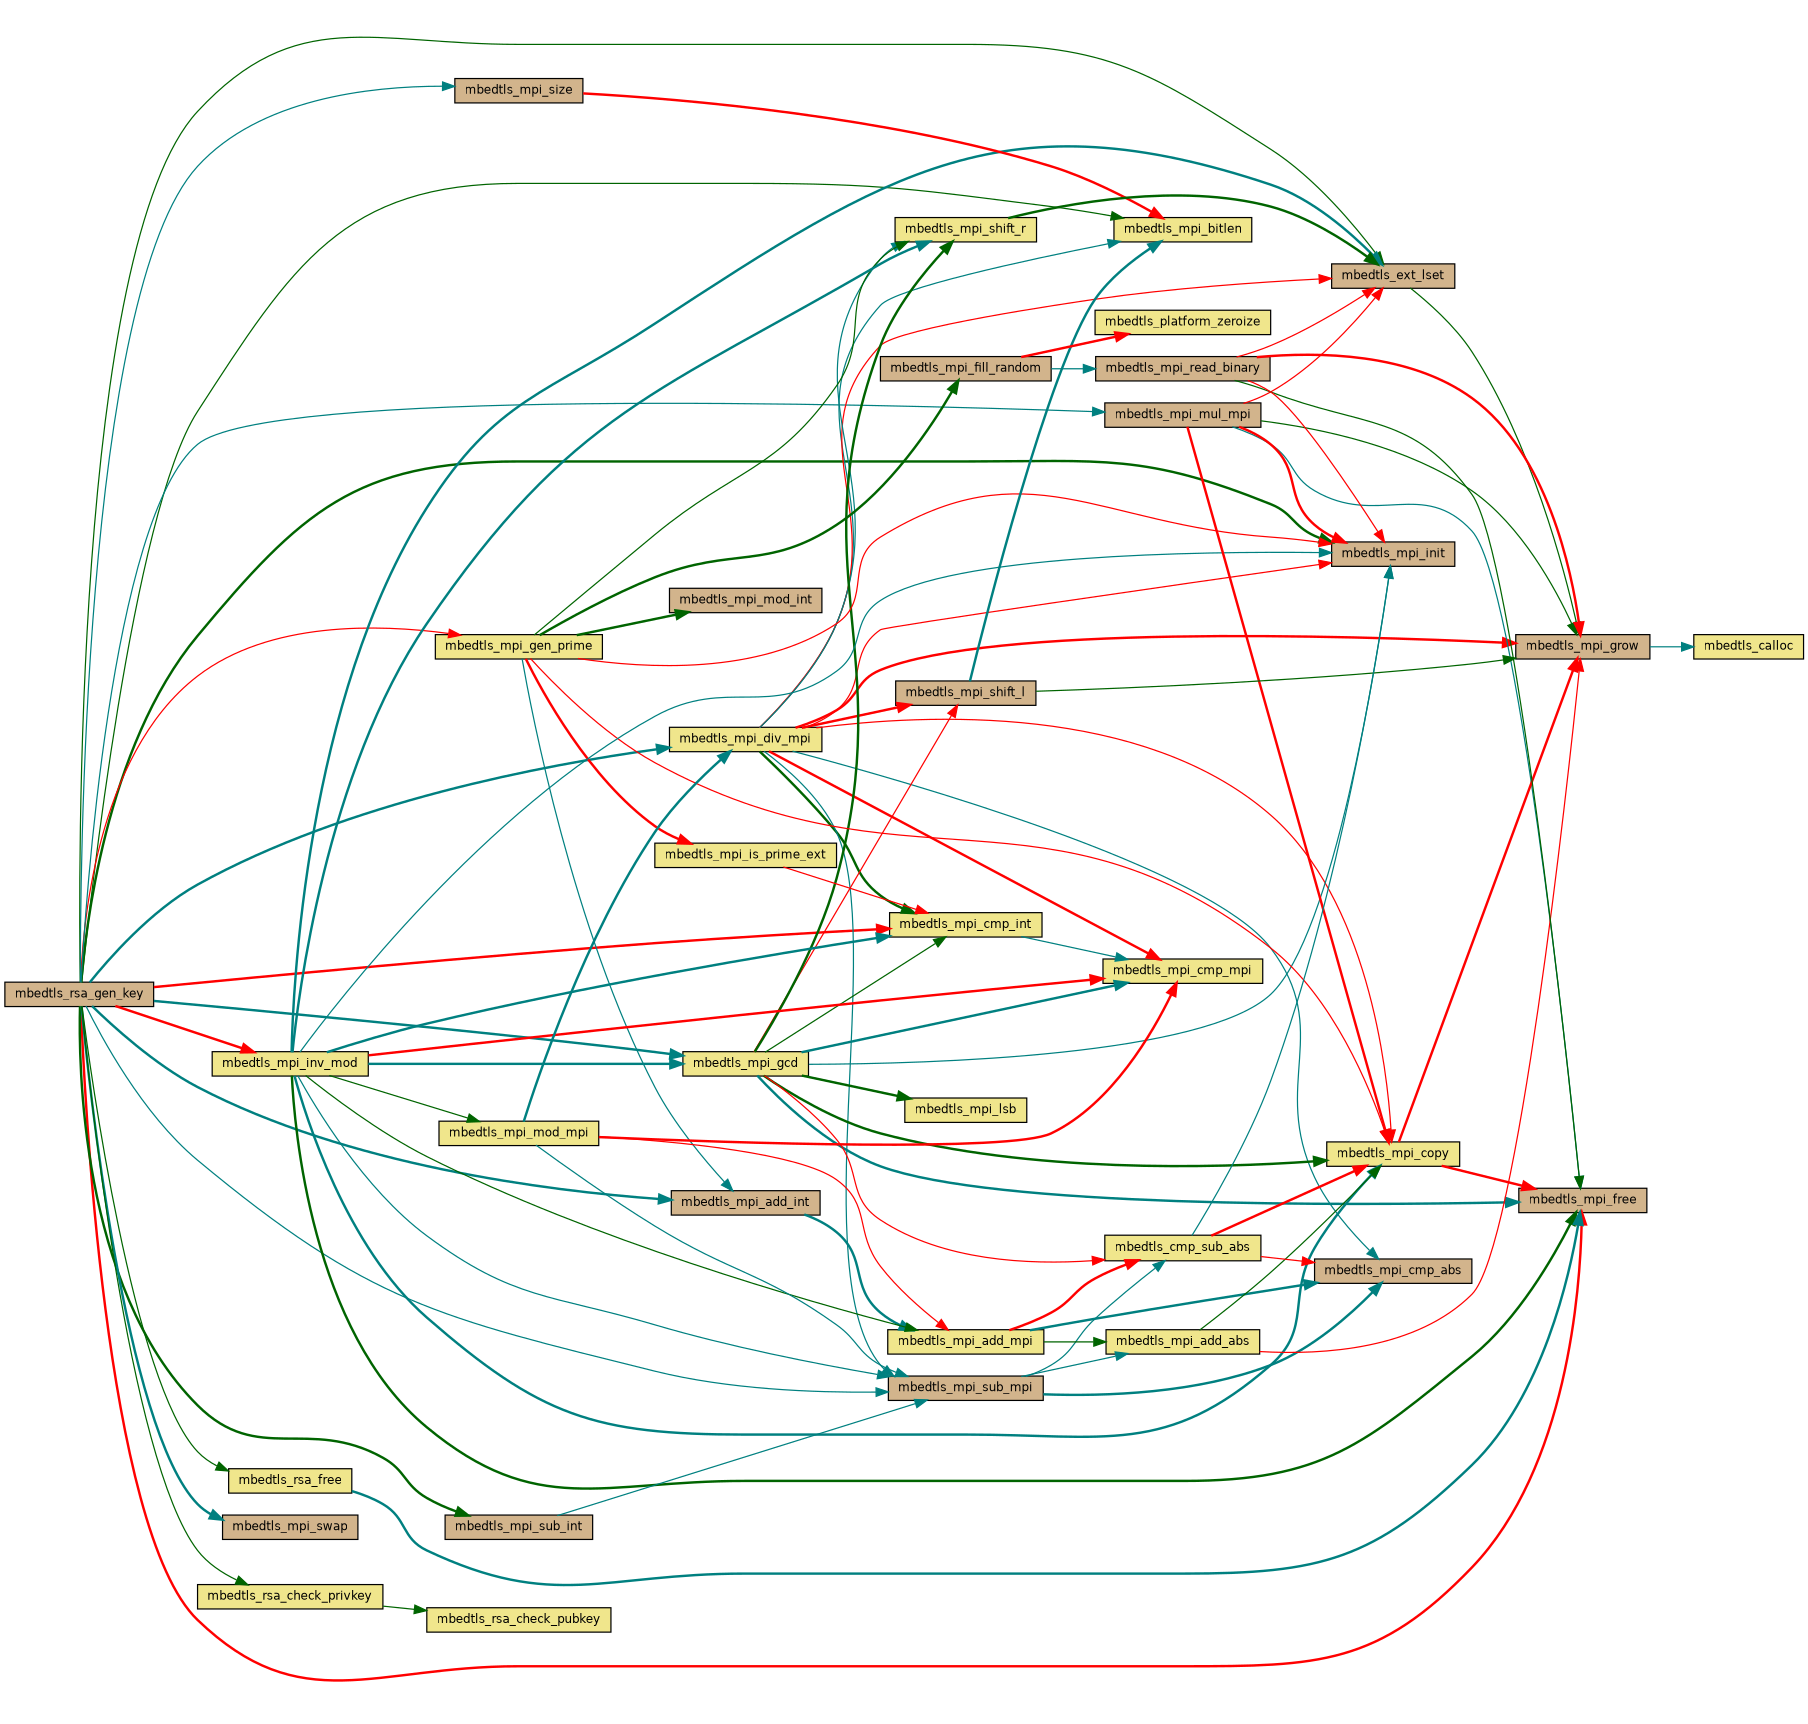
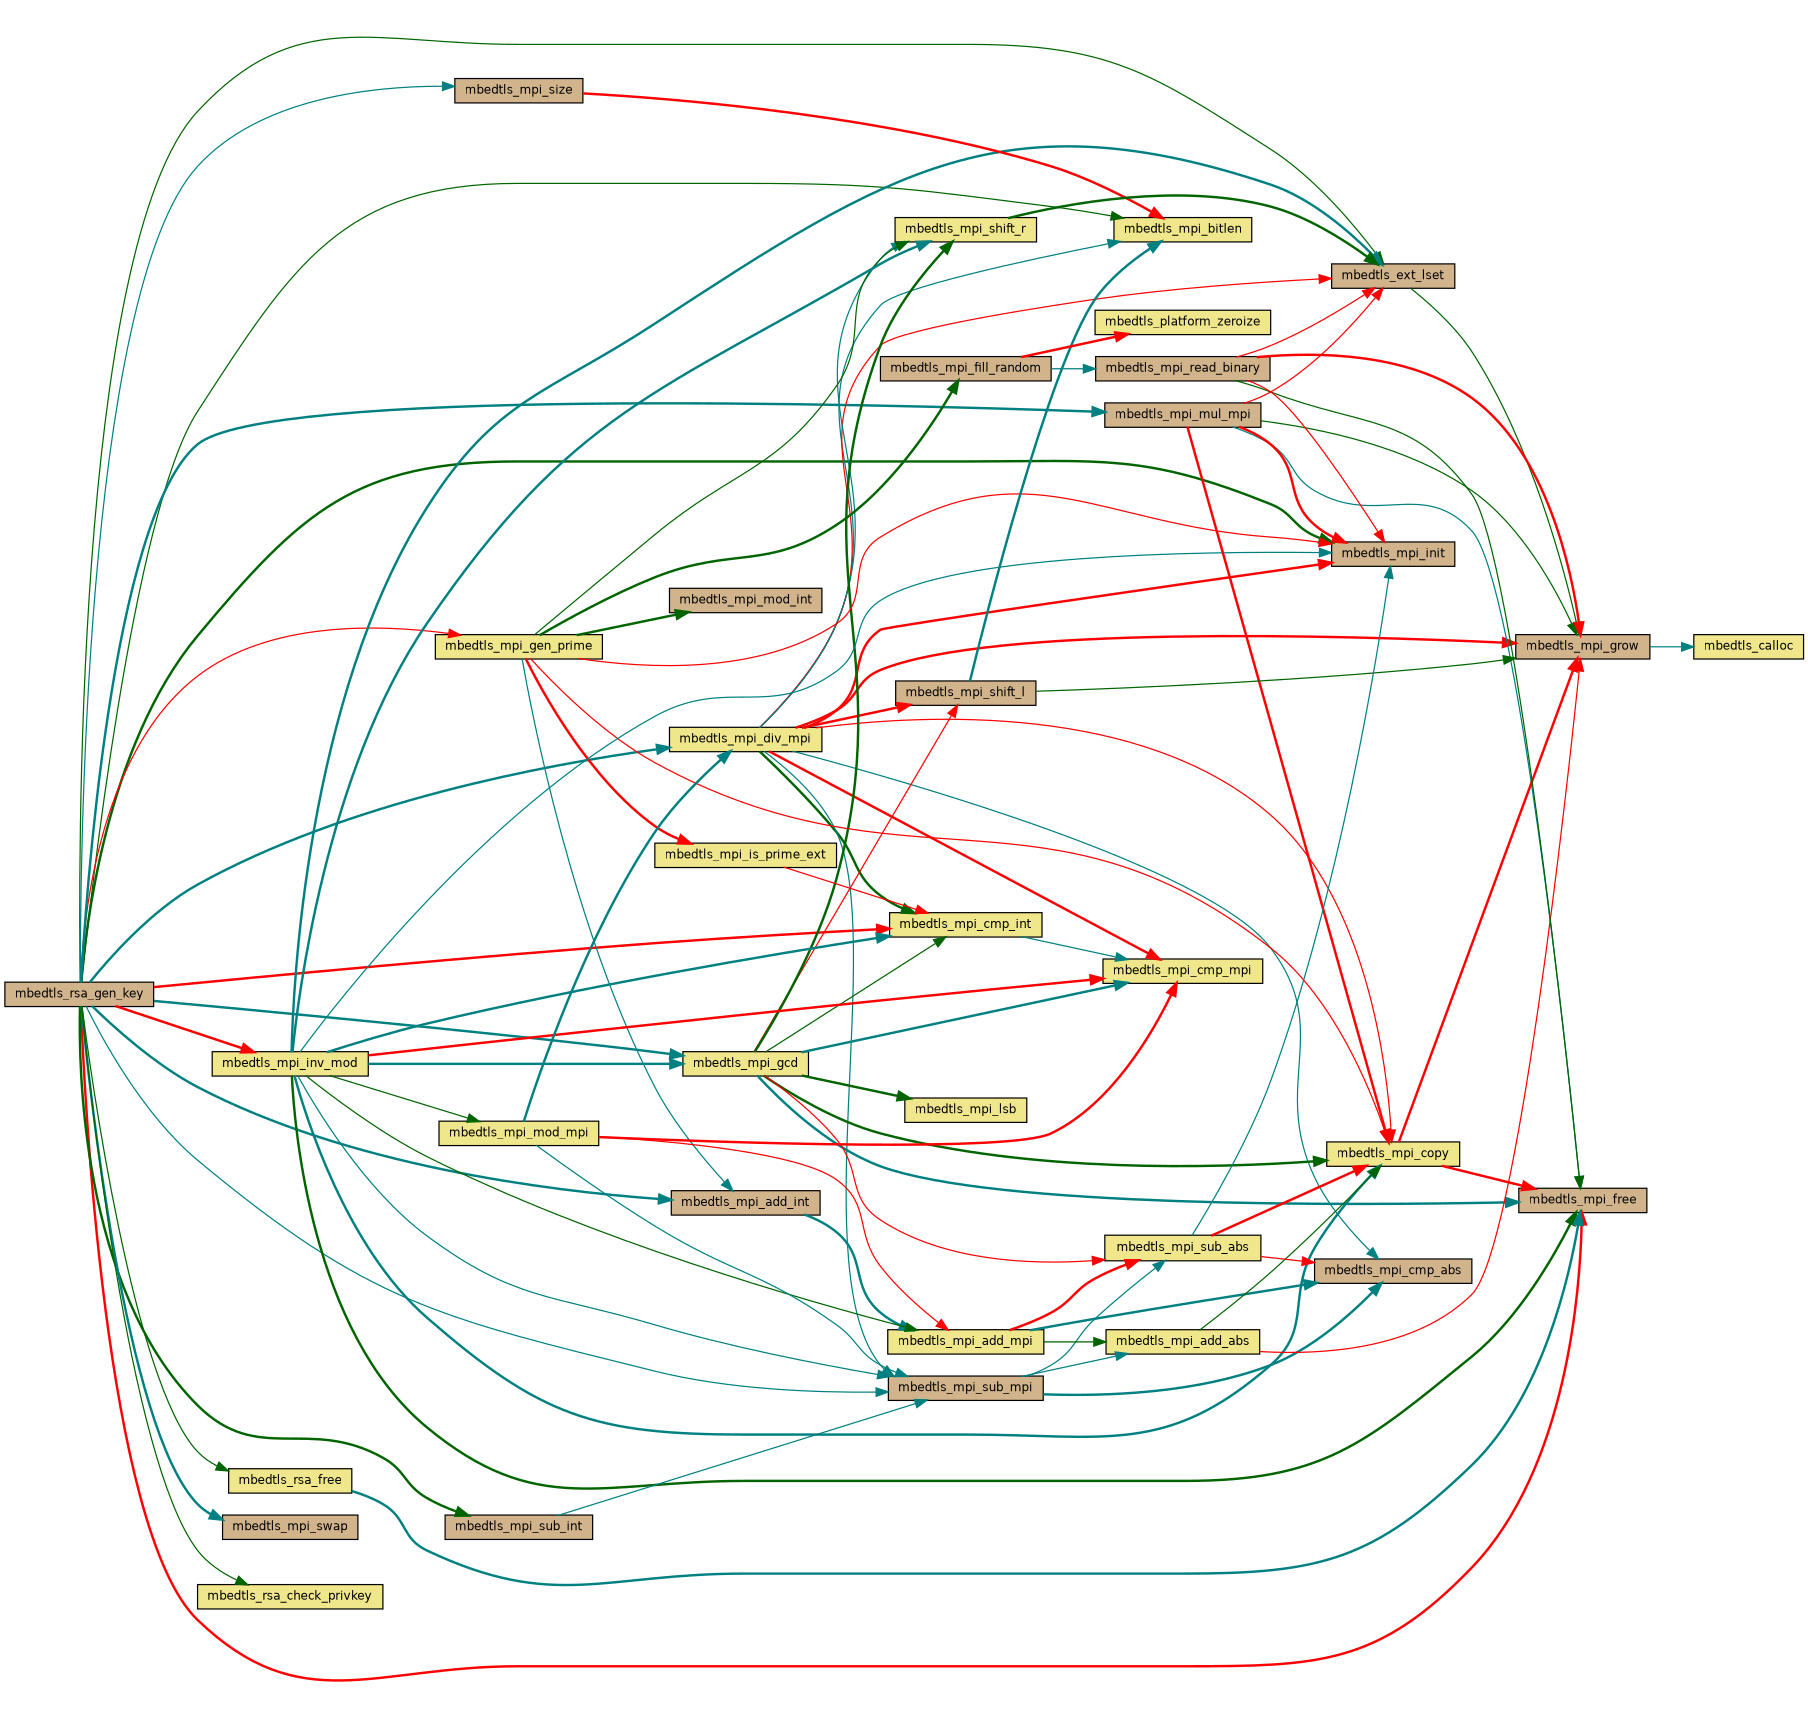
(364, 412) -> (364, 412)
(1035, 605) -> (1035, 605)
(1255, 1004) -> none
(1183, 1248) -> (1183, 1248)
(519, 1620) -> none
